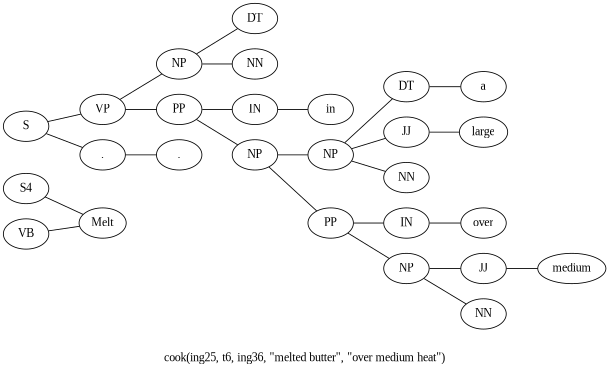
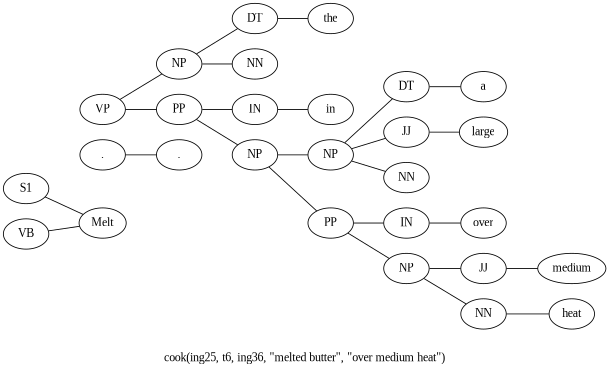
none -> (331, 19)
(26, 126) -> none
(26, 189) -> (26, 189)
none -> (572, 314)
